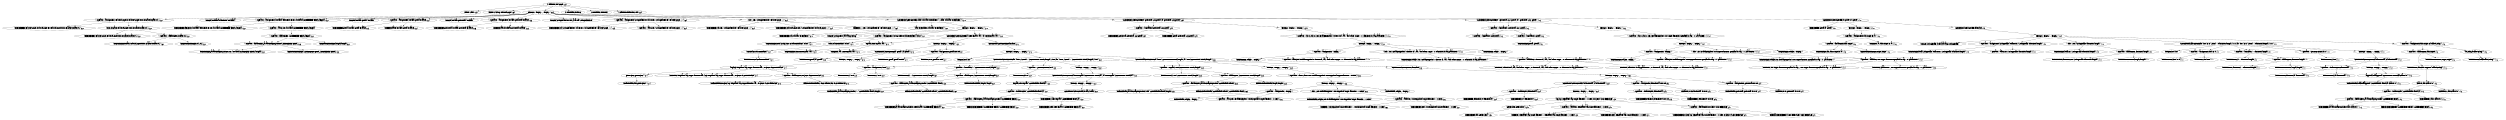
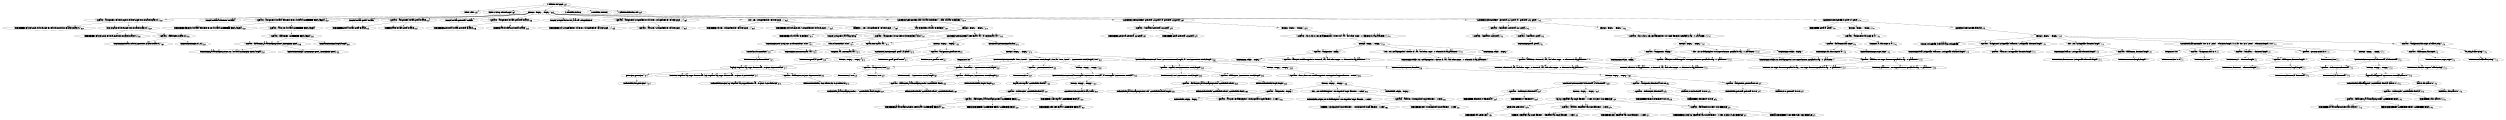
(2427, 75) -> (2408, 80)
